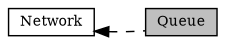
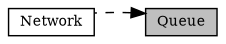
(127, 32) -> (113, 13)
